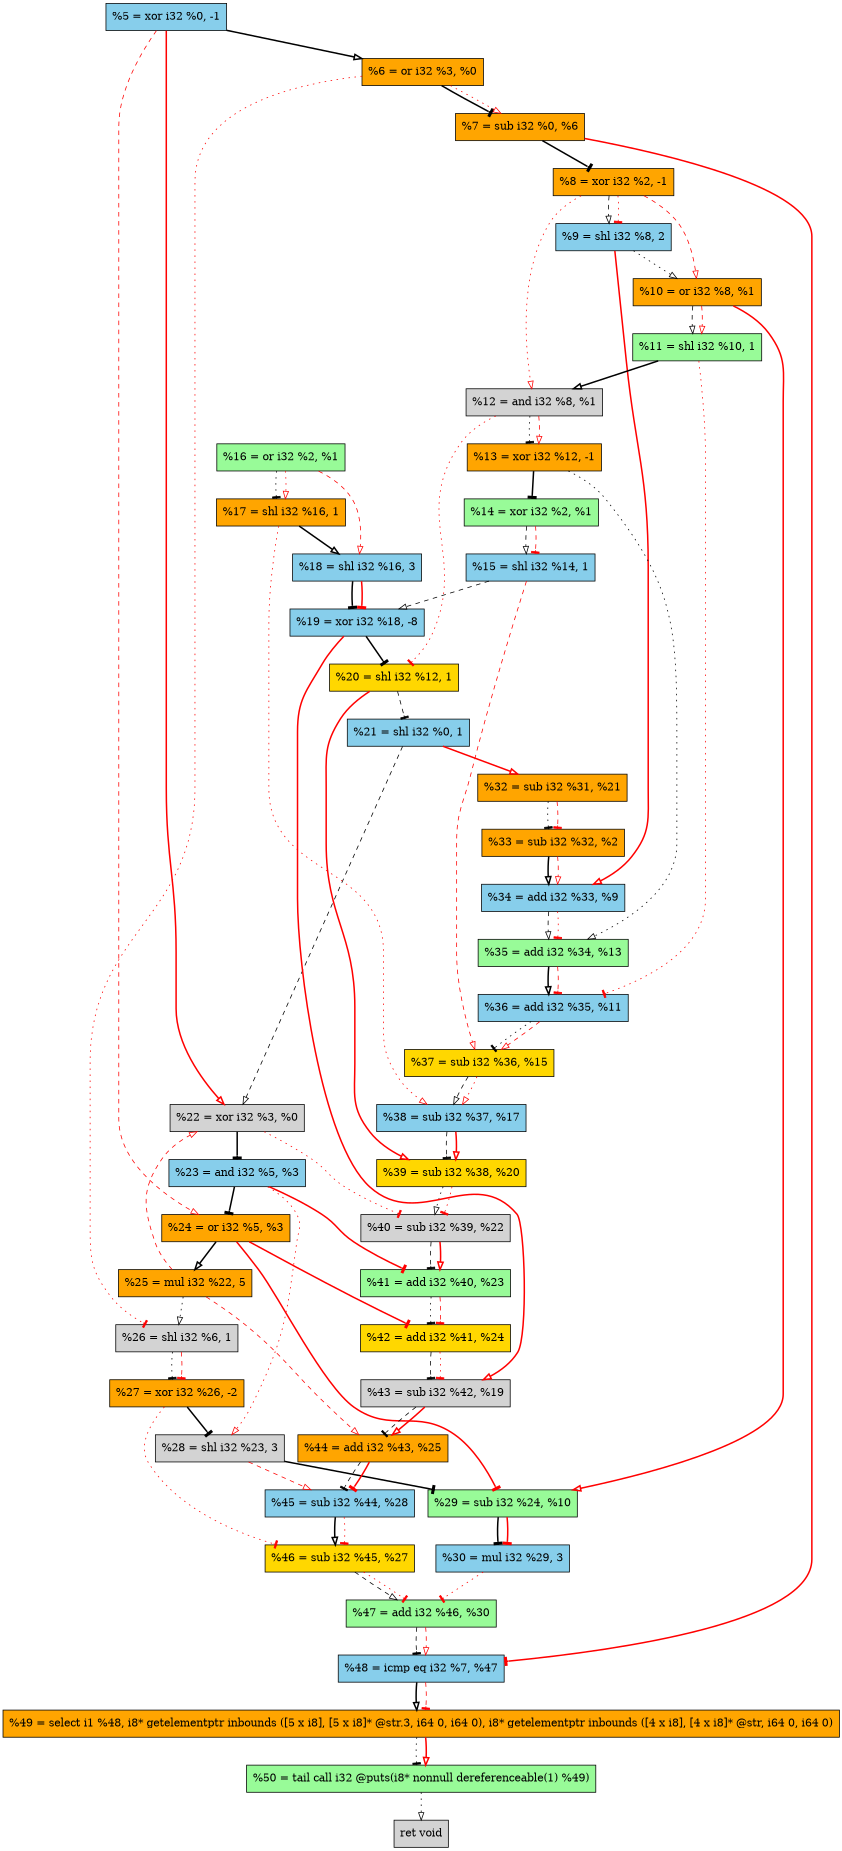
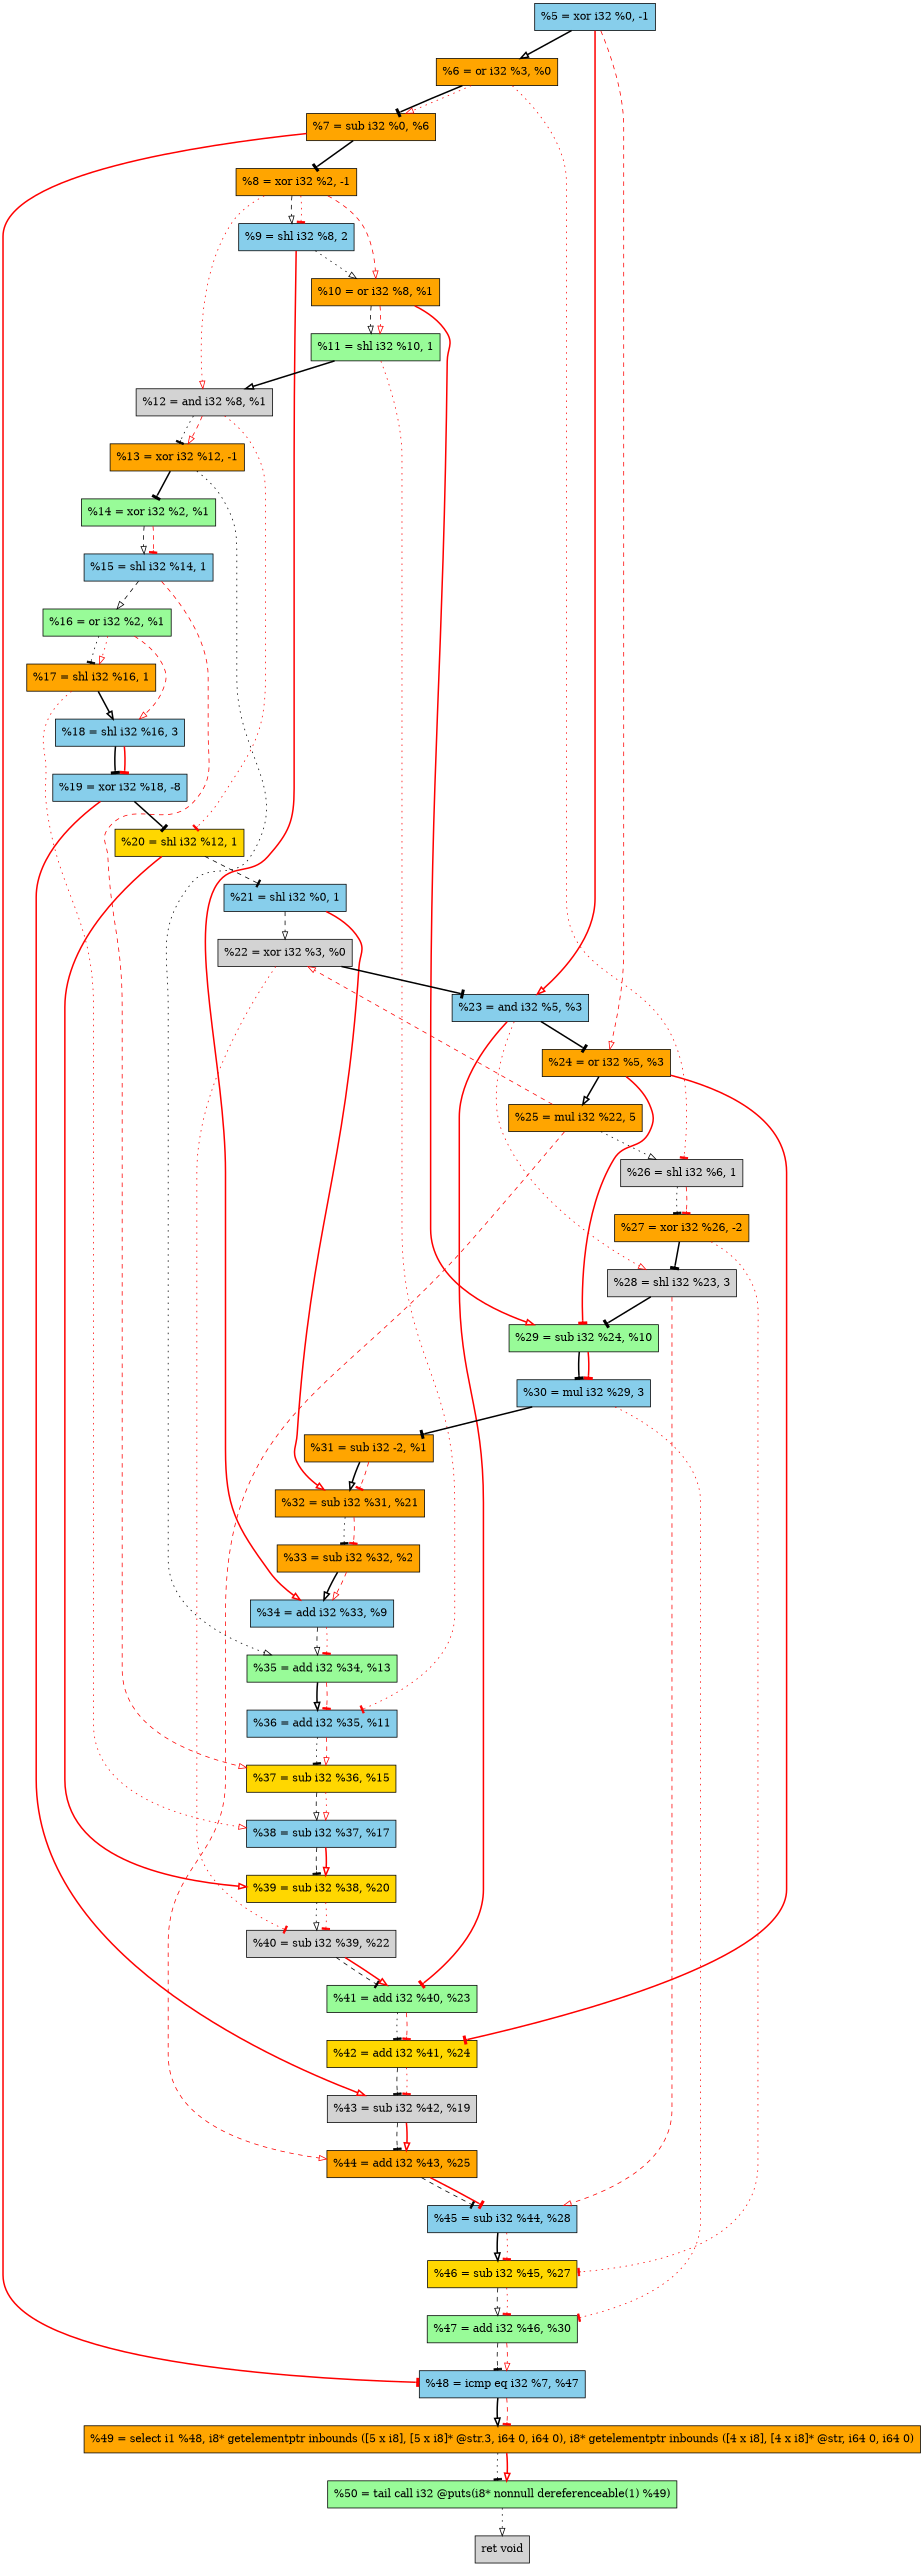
(166, 571) -> (595, 518)
(448, 594) -> (130, 592)
none -> (369, 1448)
